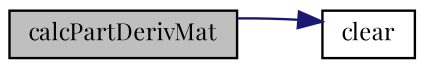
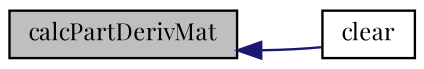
(268, 19) -> (292, 49)
